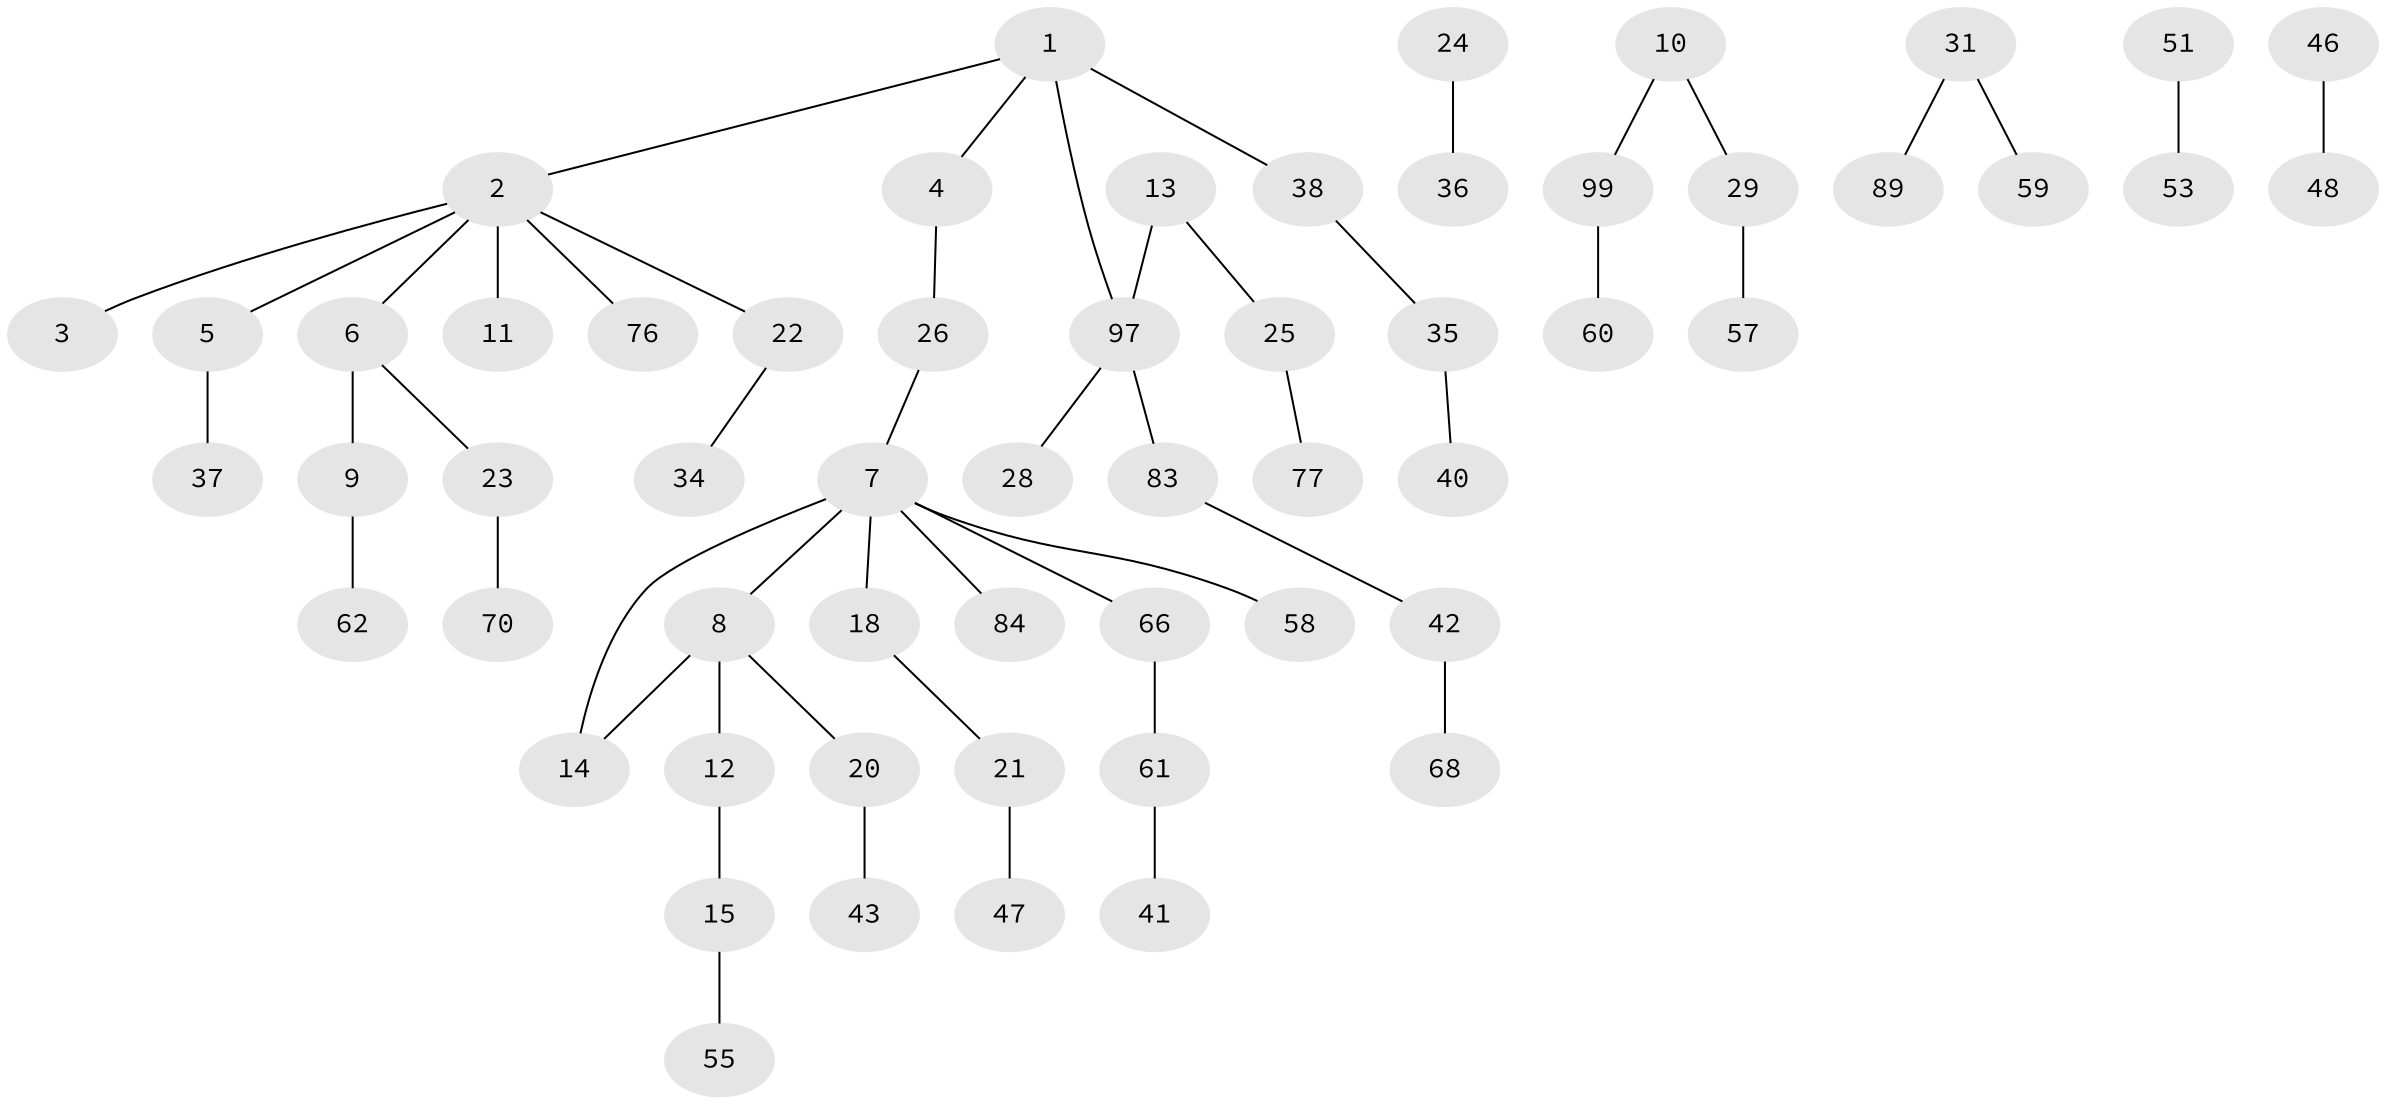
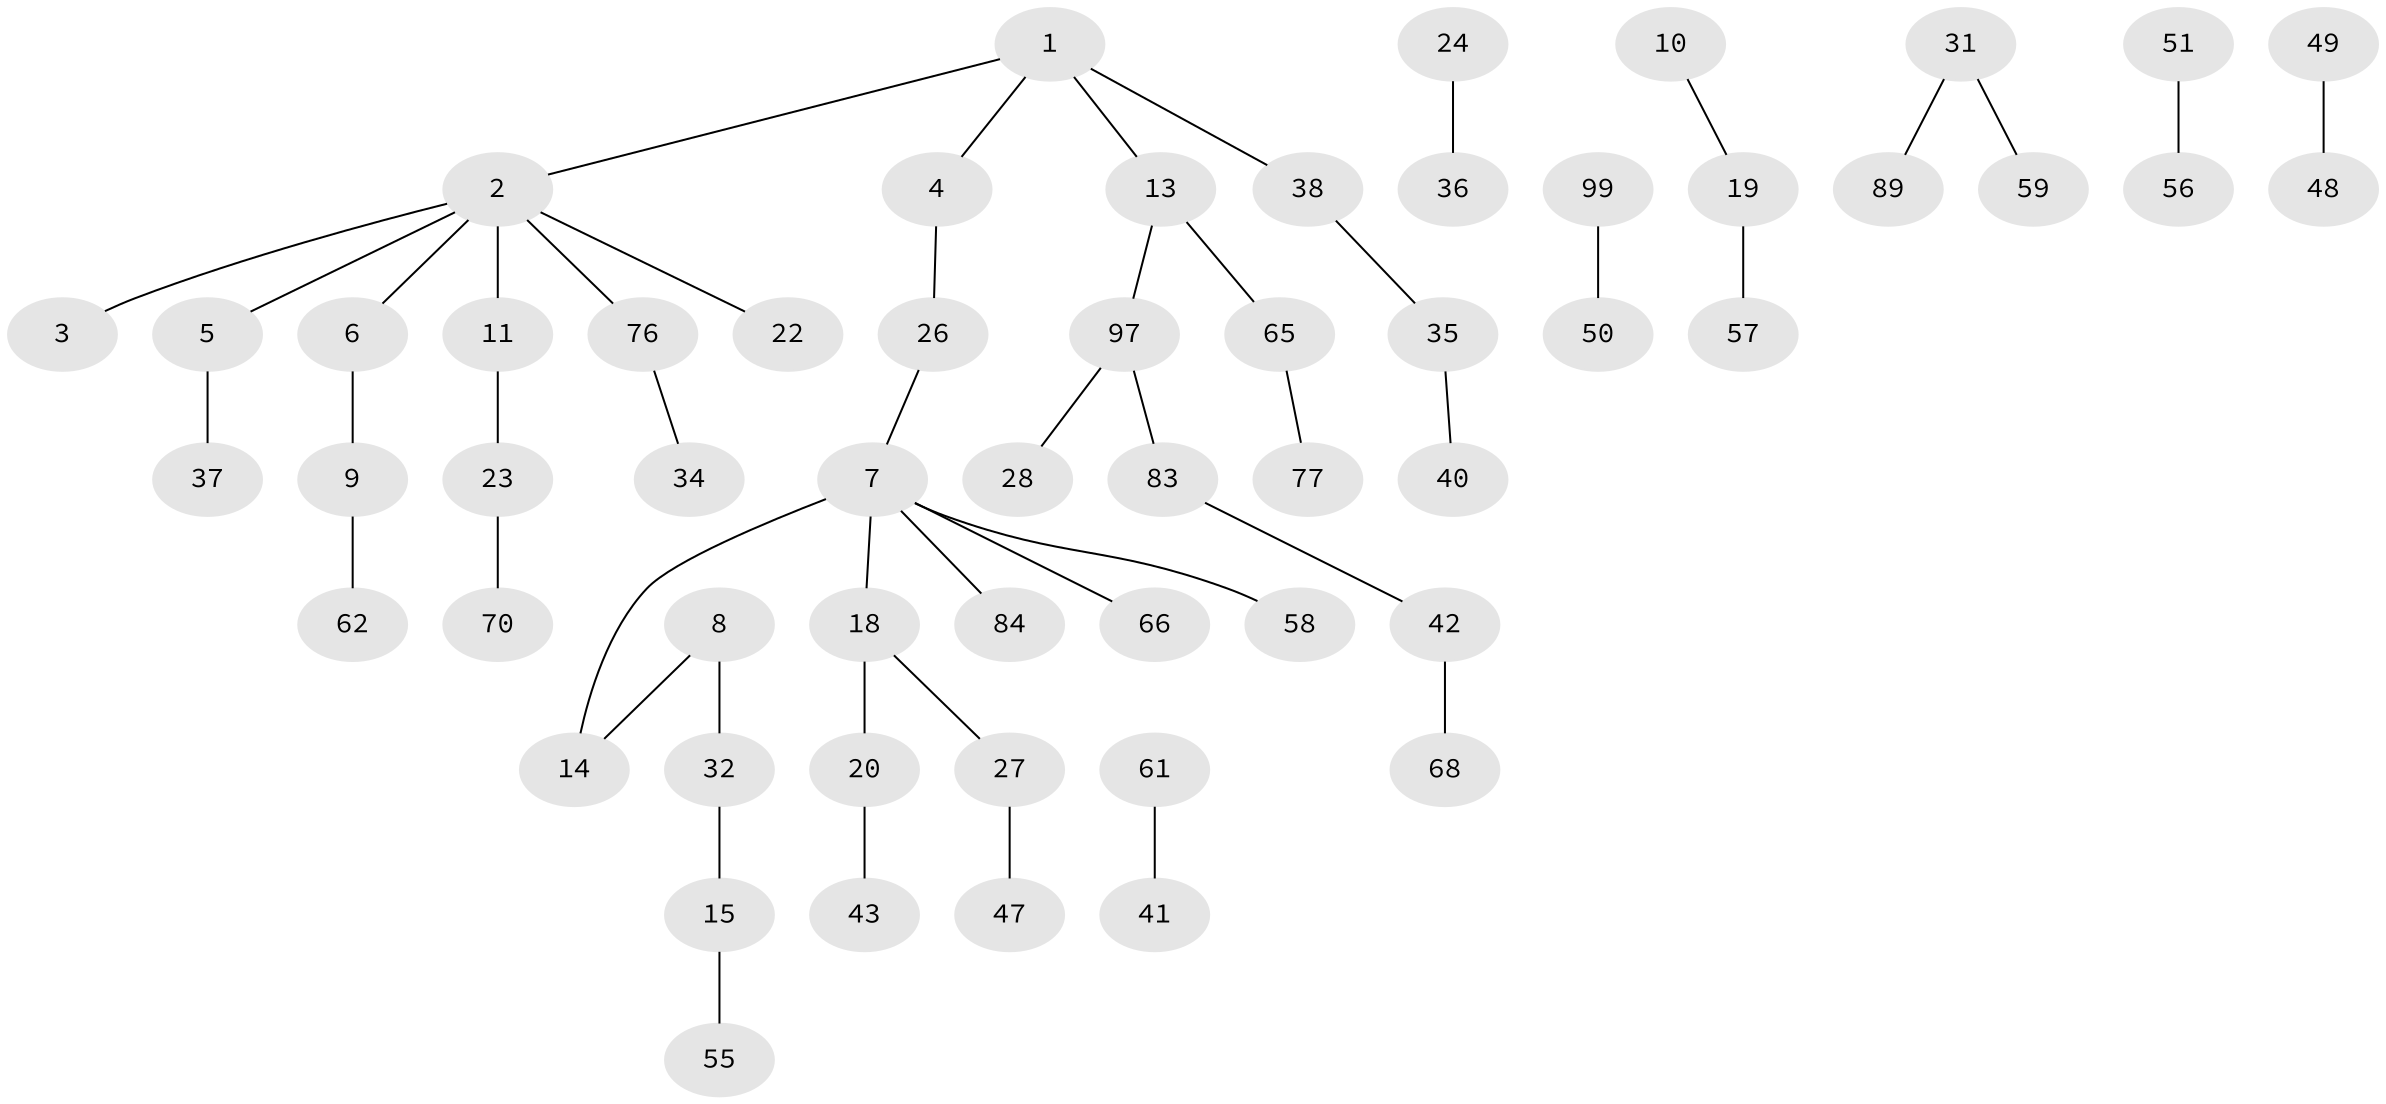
(2324, 44) -> (2324, 44)
(1634, 117) -> none
(1743, 189) -> (1743, 189)
(2179, 189) -> (2179, 189)
(1079, 191) -> (1105, 117)
(1280, 335) -> (1280, 335)
(1598, 335) -> (1598, 335)
(425, 407) -> (498, 407)
(739, 407) -> (666, 407)
(796, 552) -> none
(792, 697) -> (865, 697)
(1155, 697) -> none
(719, 770) -> (719, 770)
(1010, 770) -> (1010, 770)
